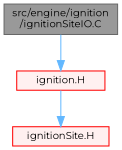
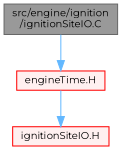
(61, 81) -> (61, 81)
(61, 136) -> (61, 136)
